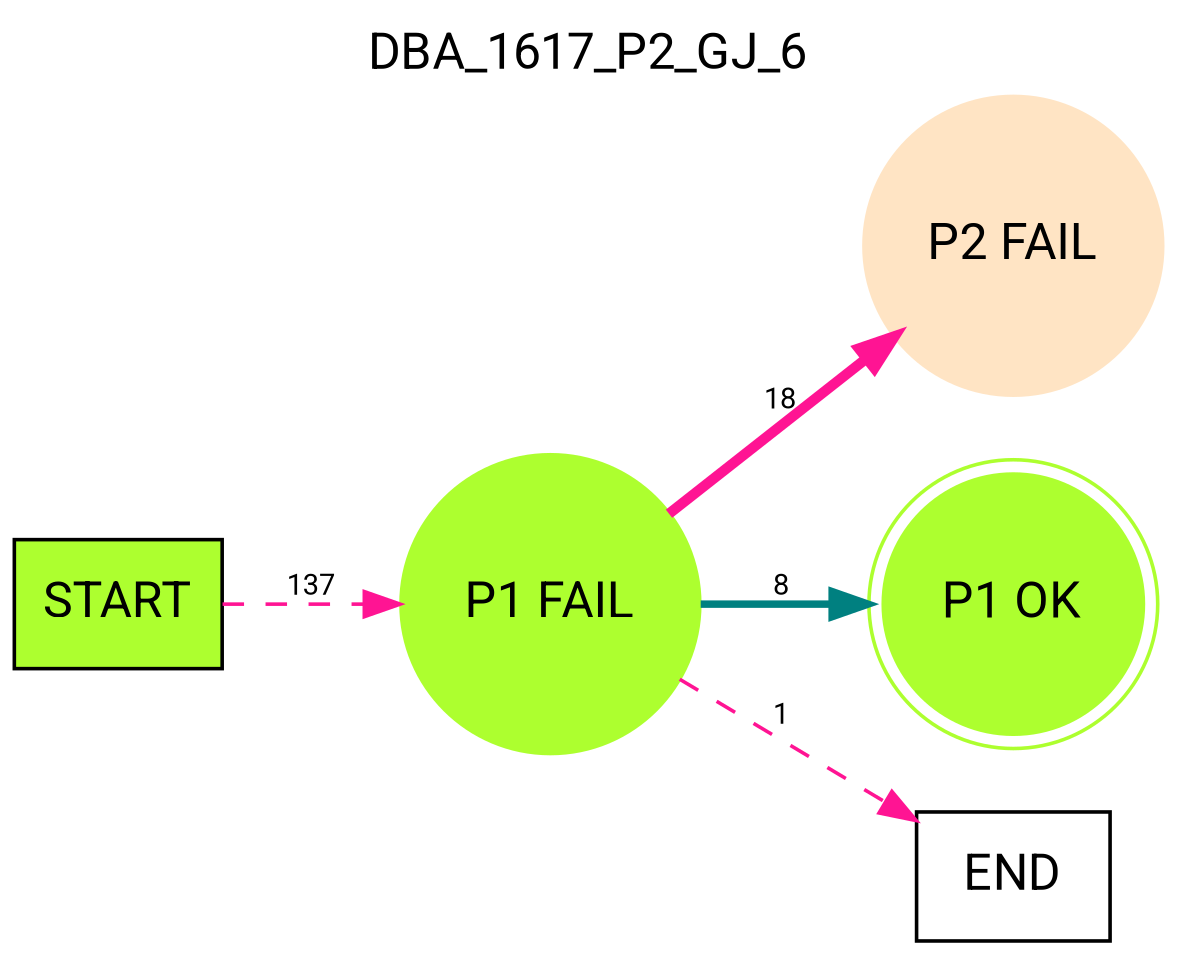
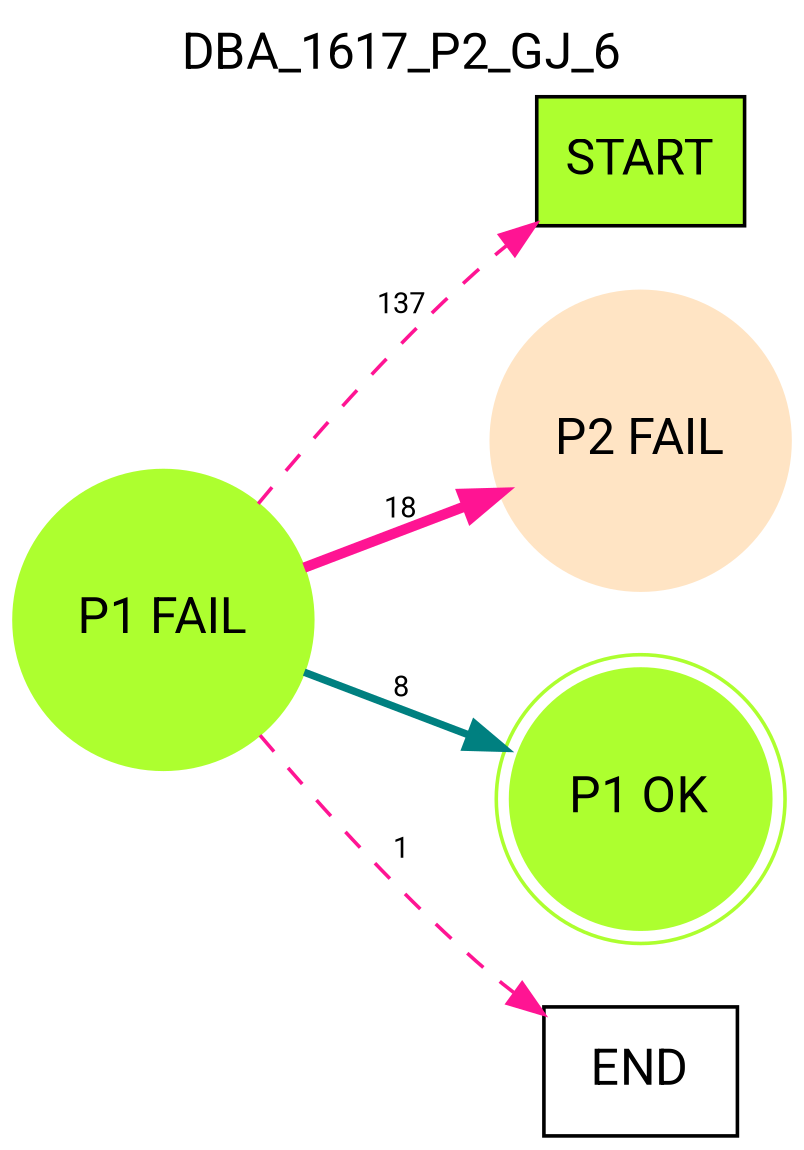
(293, 604) -> (377, 369)
